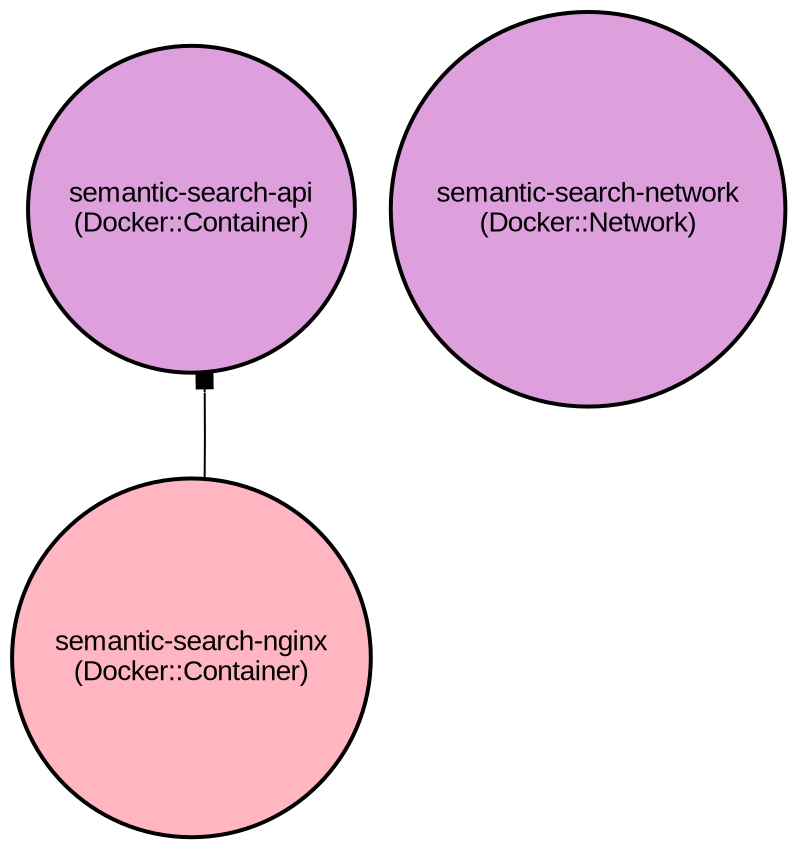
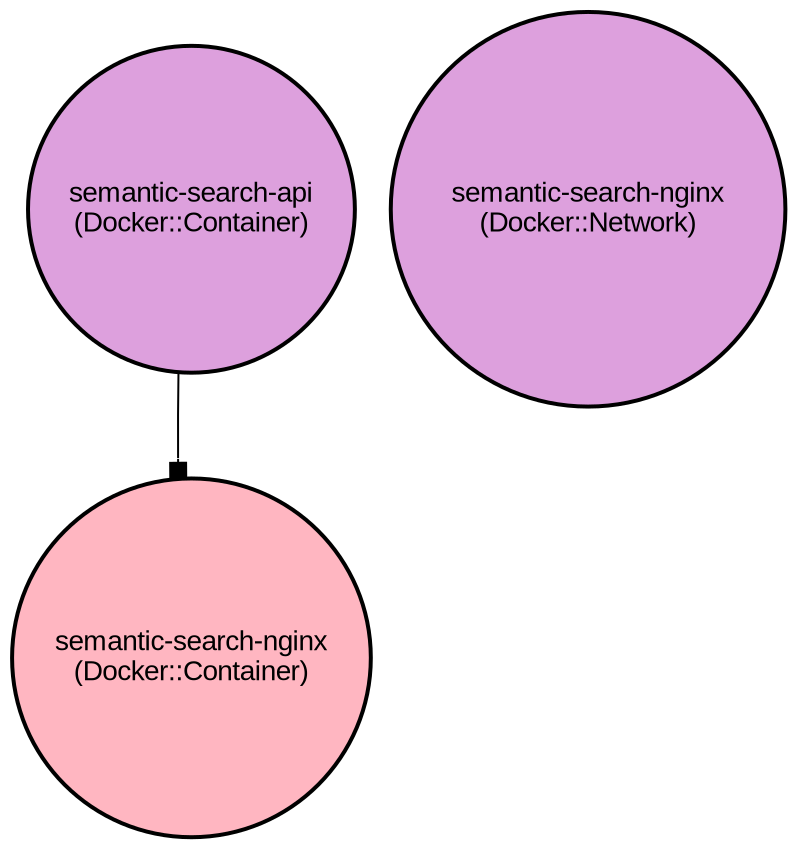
(588, 209) -> (588, 209)
(205, 436) -> (178, 415)
